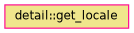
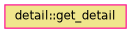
(67, 17) -> (66, 17)
